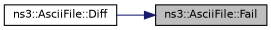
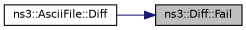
(211, 15) -> (199, 15)
